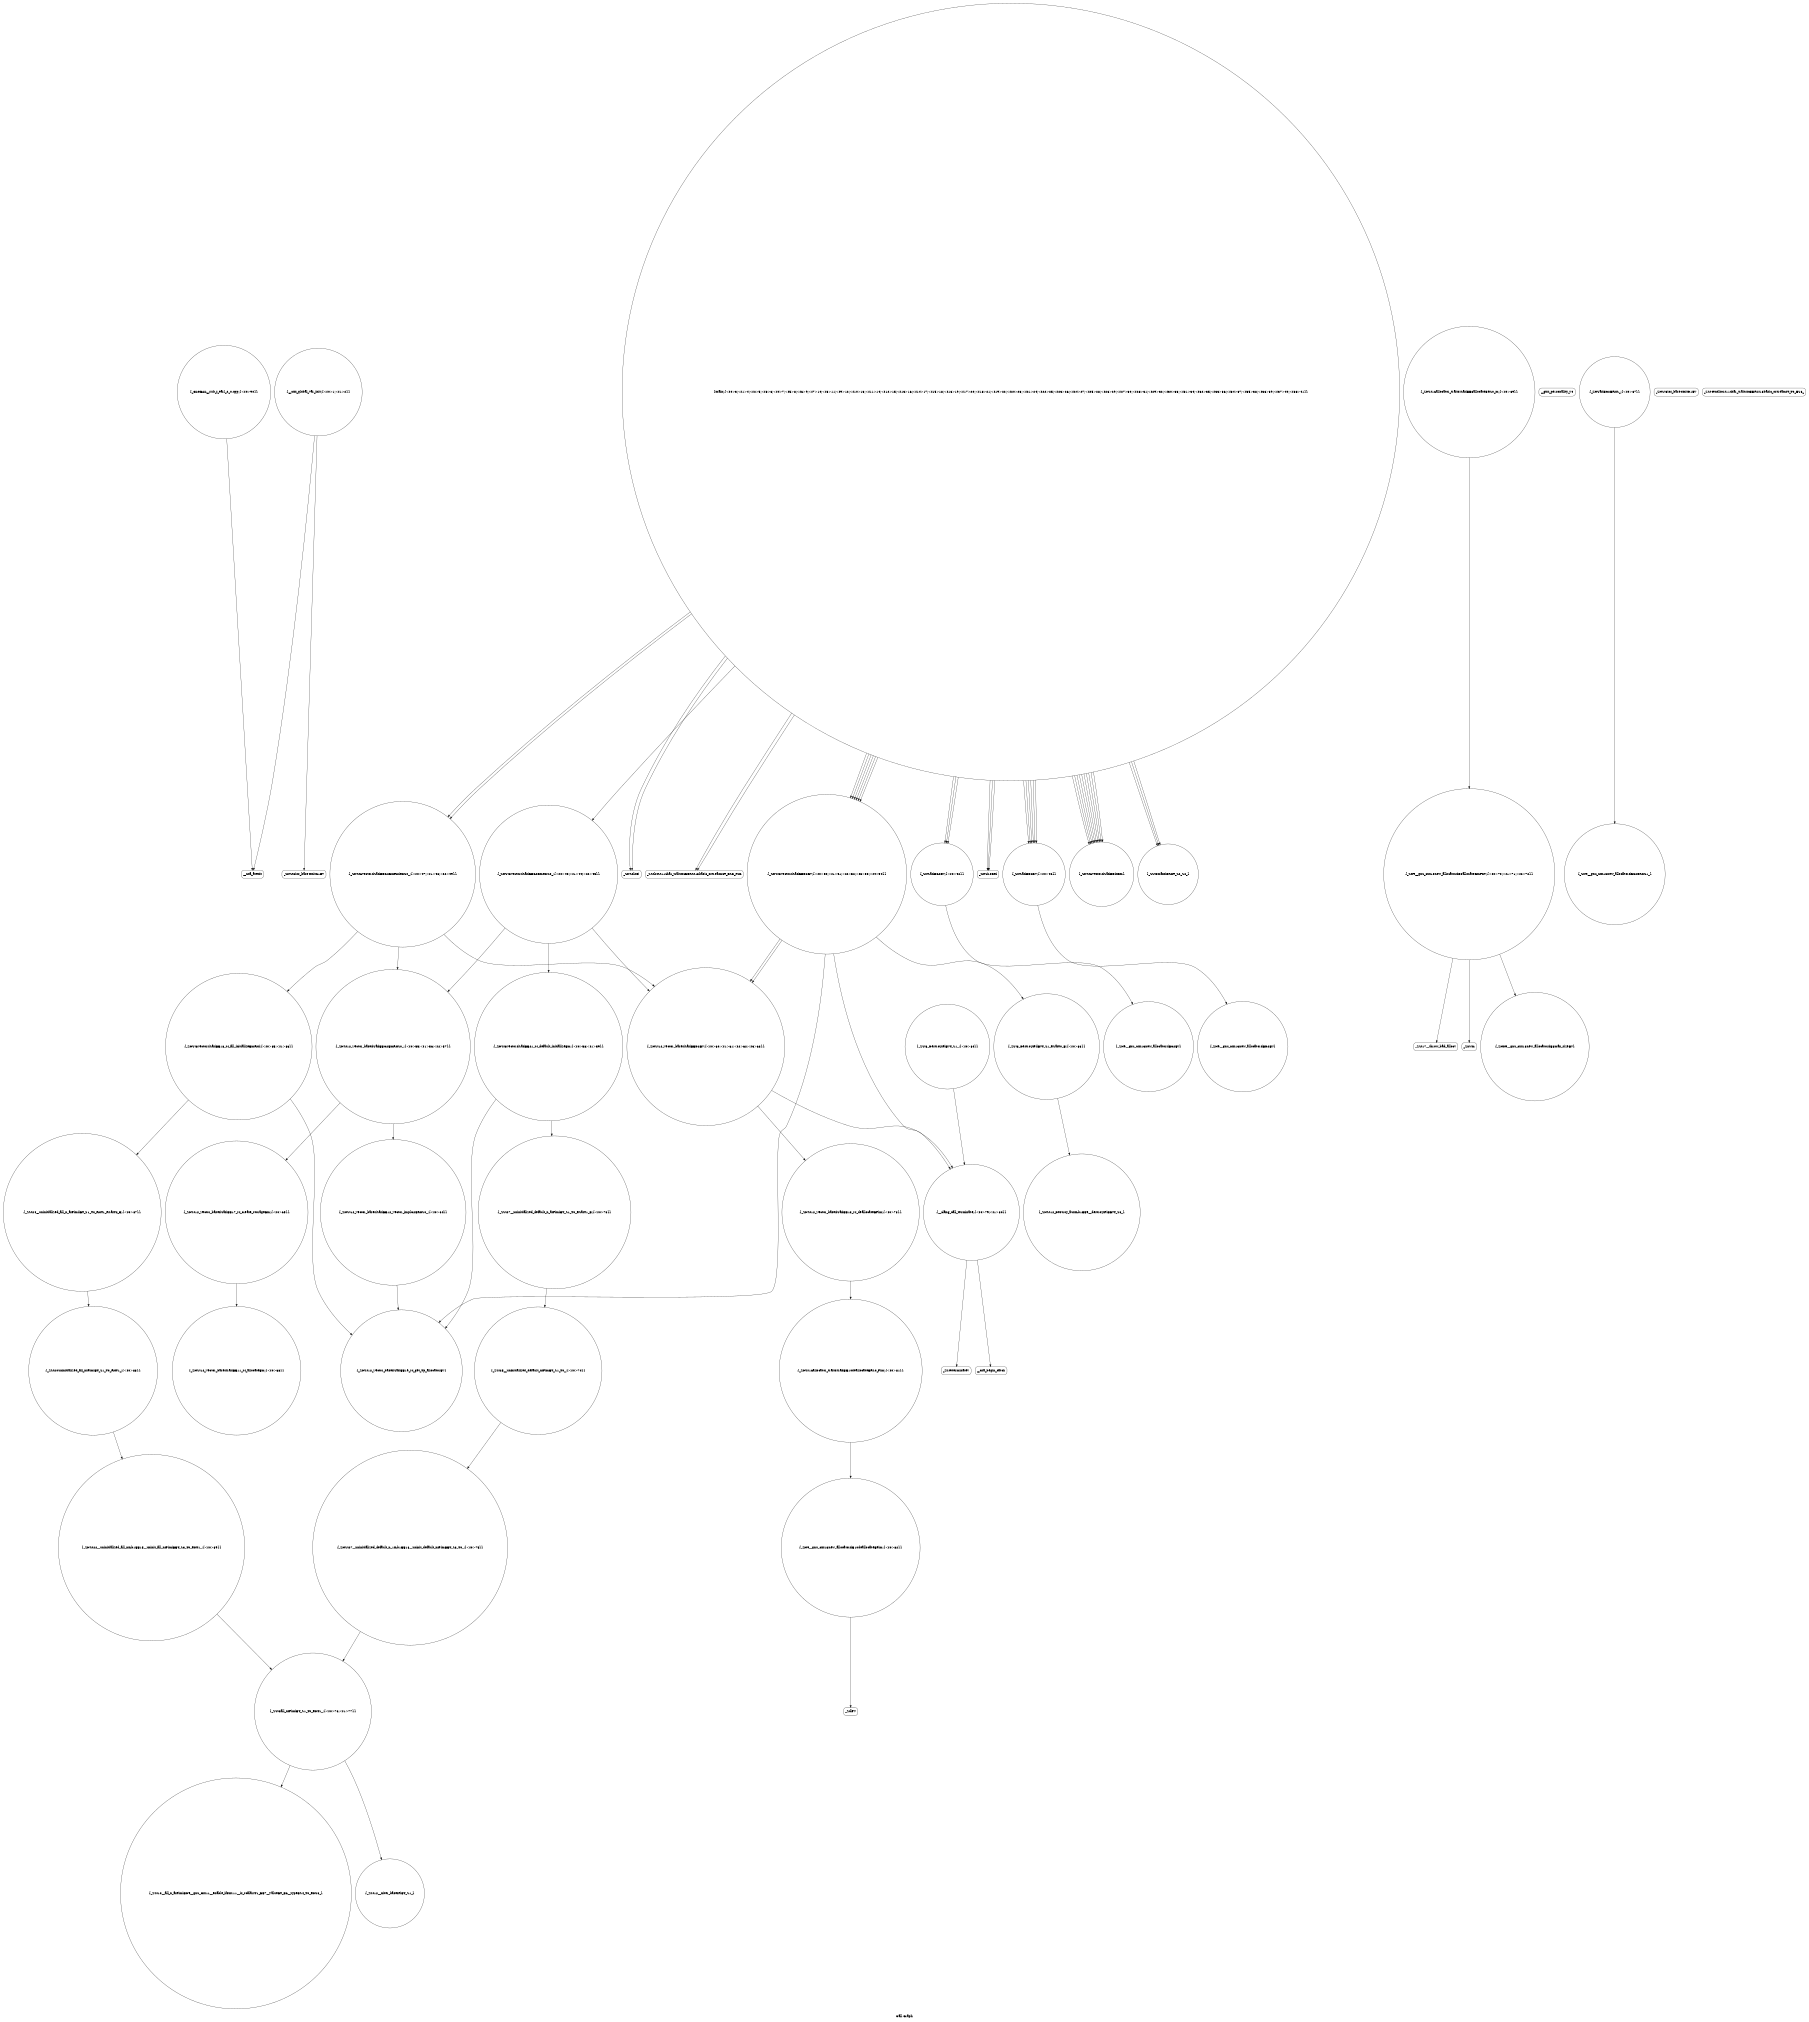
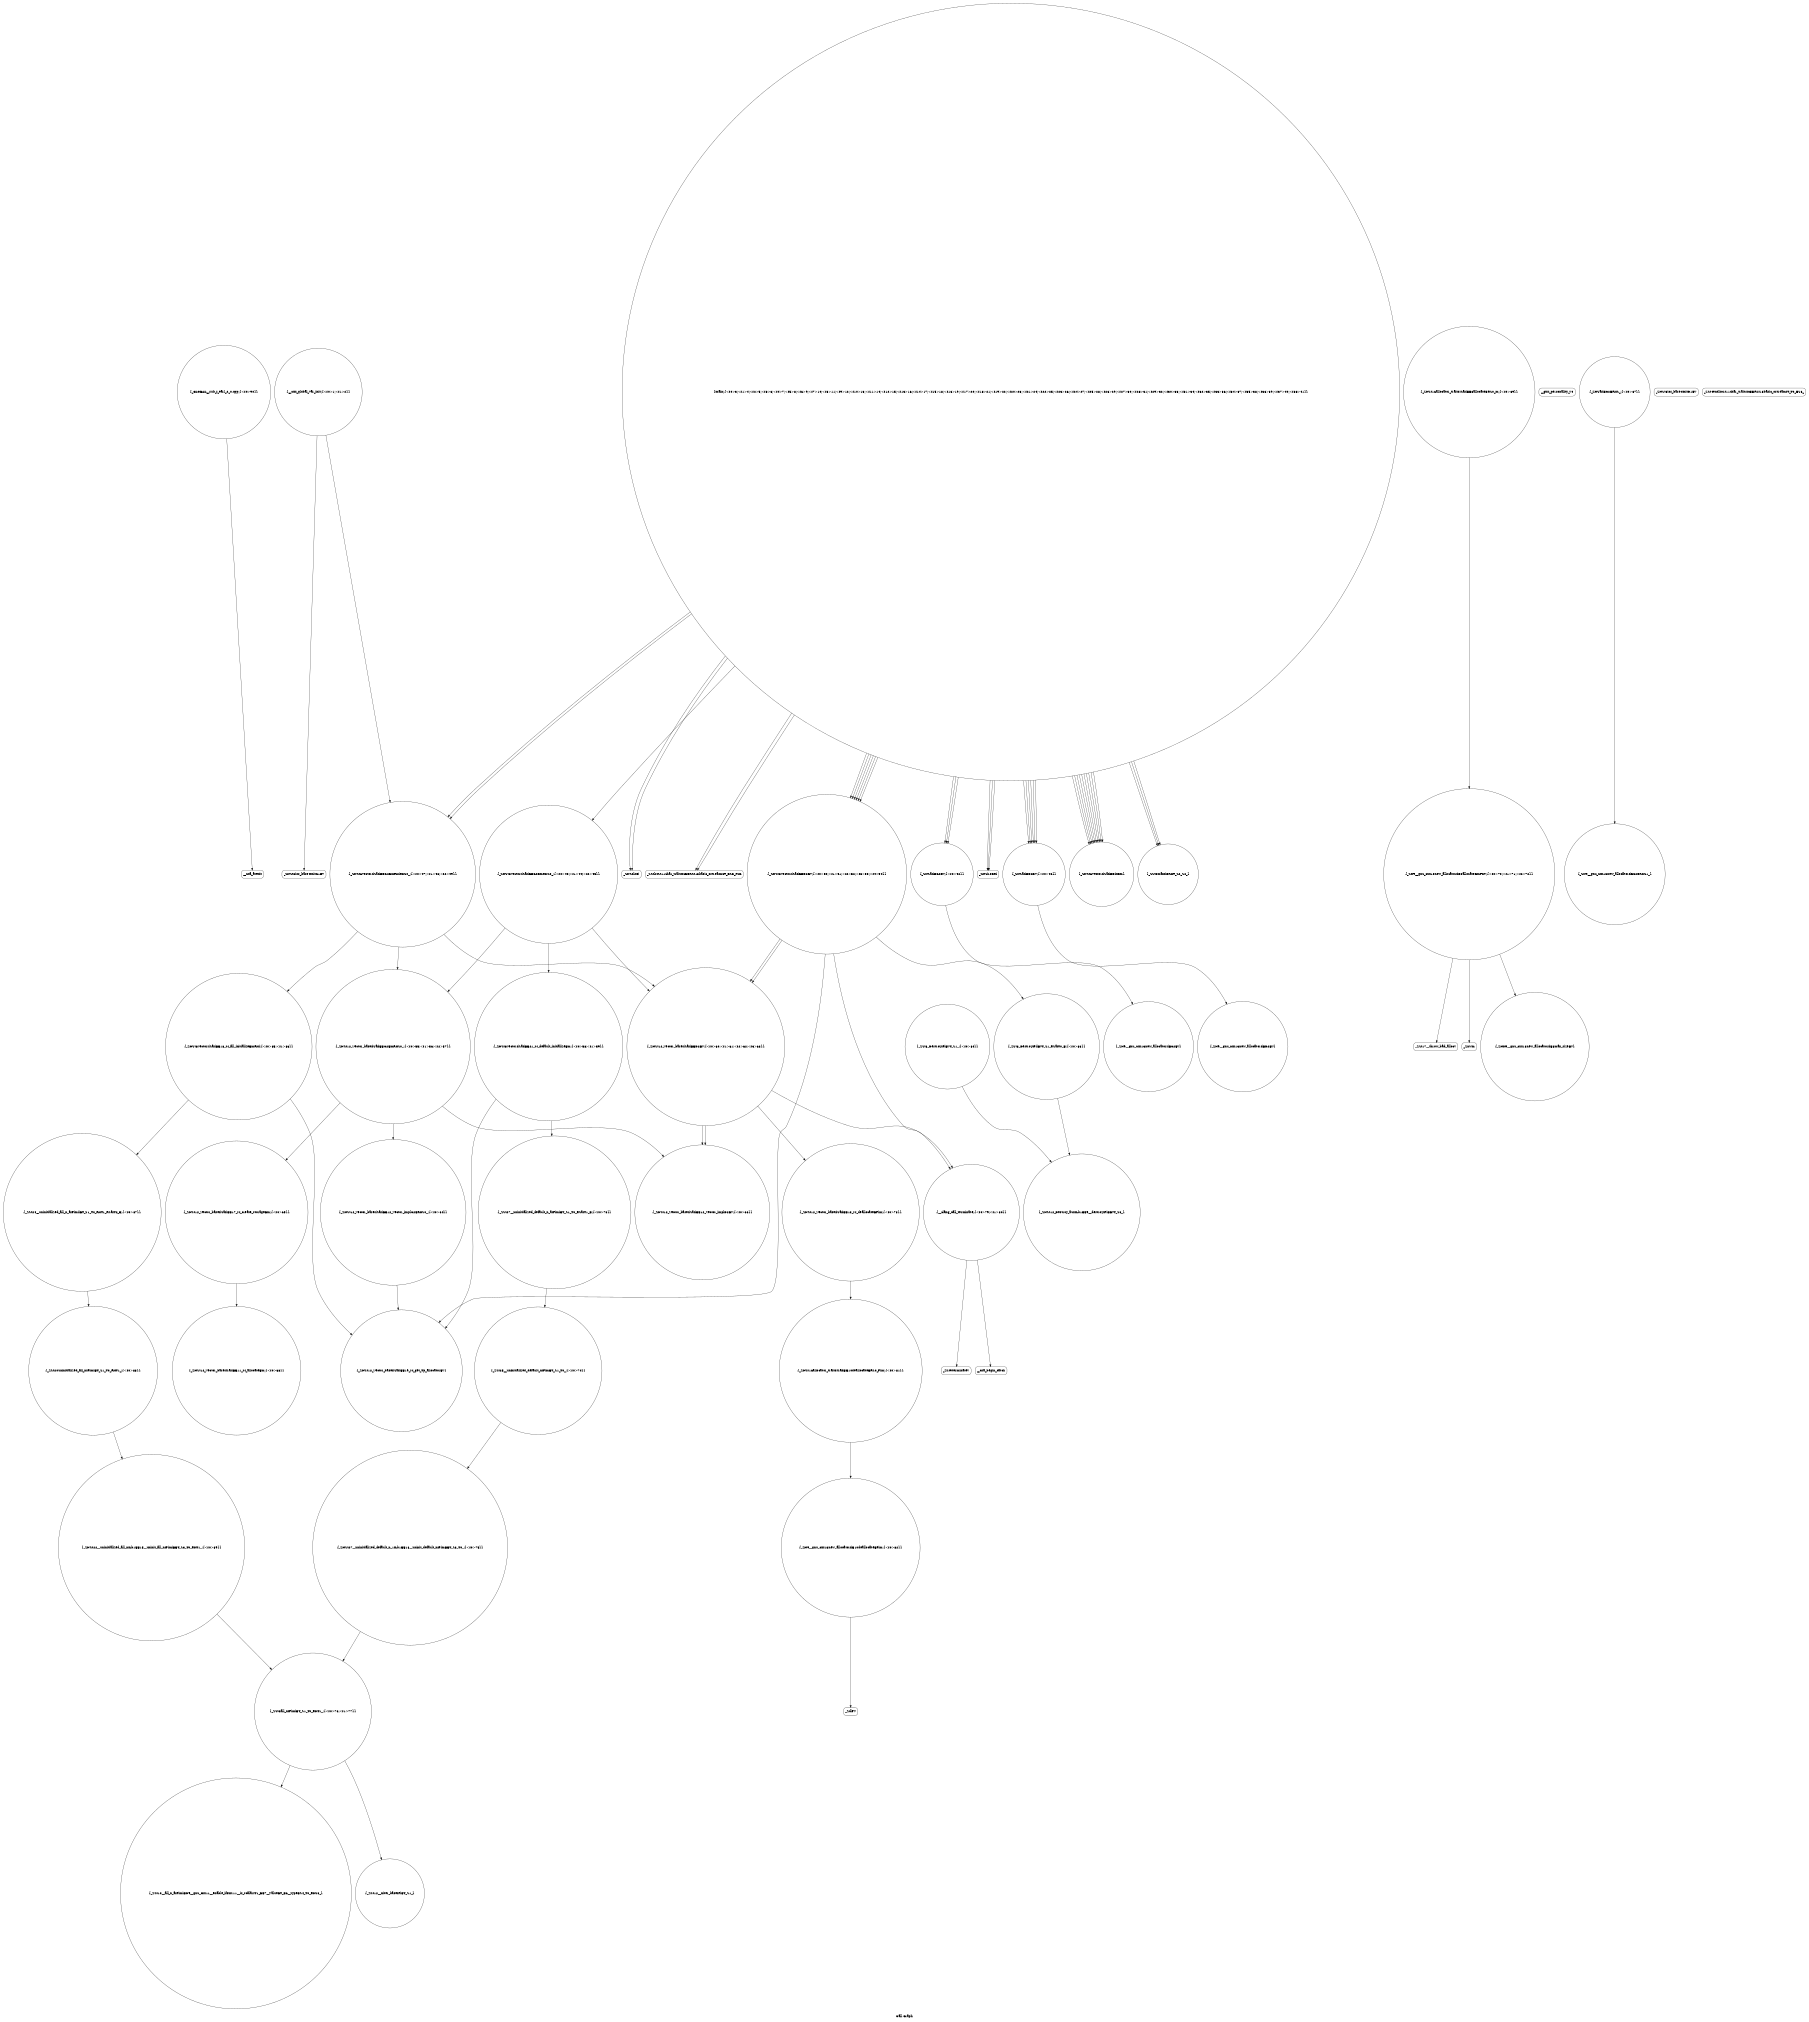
(291, 653) -> (358, 618)
(959, 1126) -> (1002, 1130)
none -> (702, 1212)
